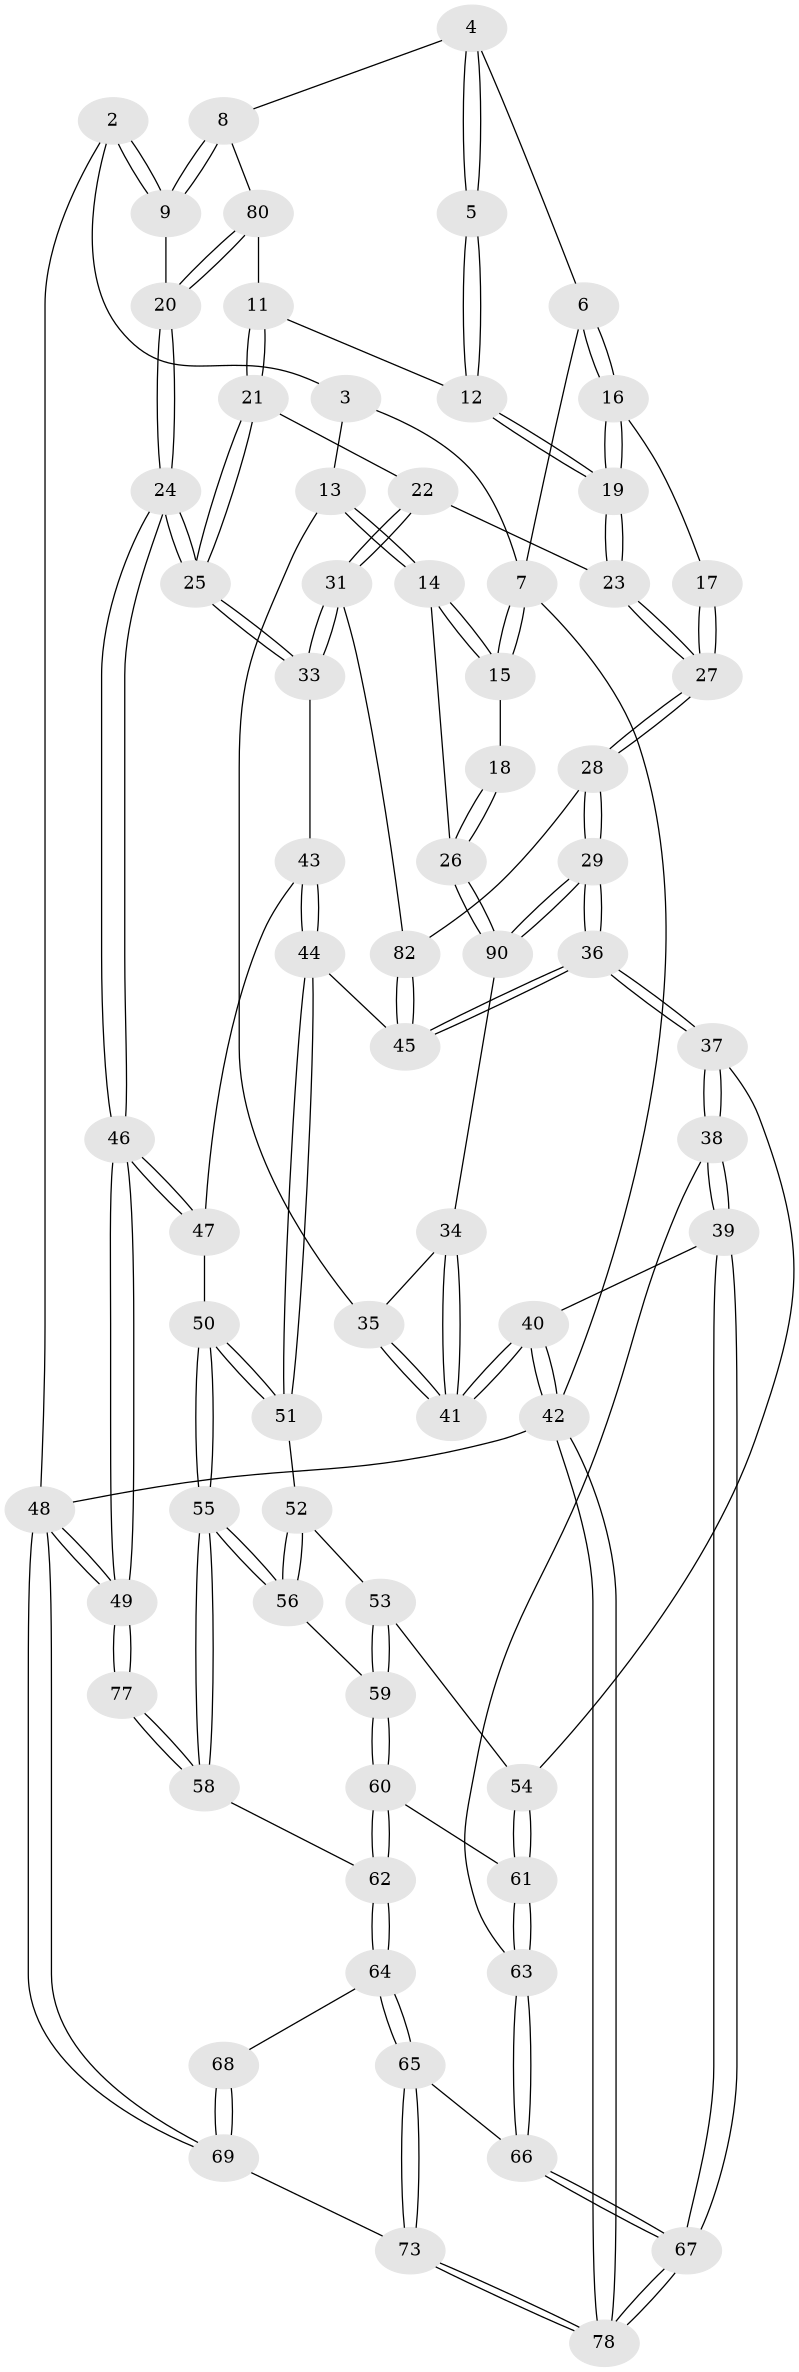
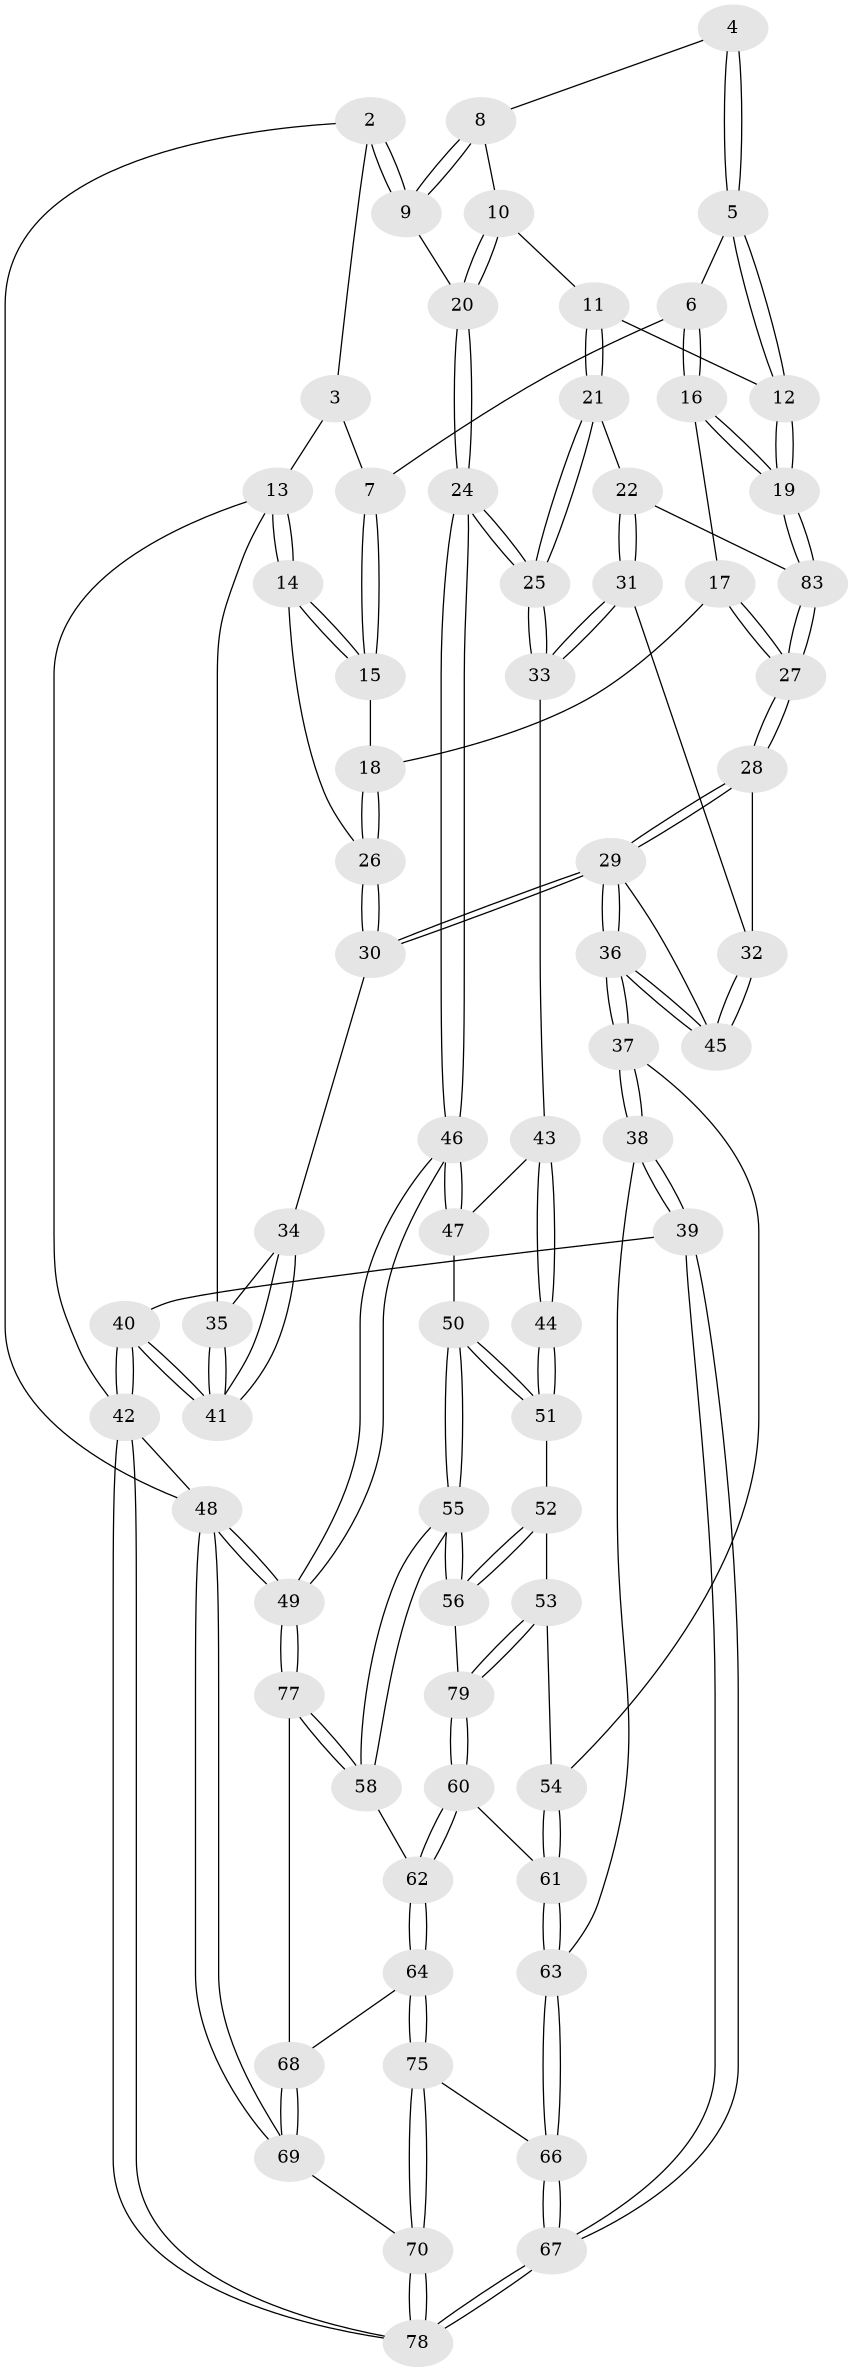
(530, 167) -> (712, 260)
(259, 213) -> (499, 213)
(615, 584) -> (813, 584)
none -> (567, 709)
(405, 954) -> (752, 954)
(498, 954) -> (370, 954)
(663, 989) -> (54, 904)
(358, 1001) -> (669, 952)
(381, 1695) -> (459, 1695)
none -> (289, 1880)
(410, 2065) -> (418, 2065)
(410, 2251) -> (418, 2251)
